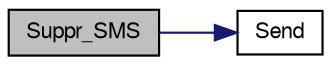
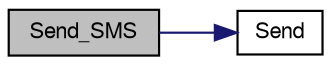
(84, 33) -> (84, 33)
